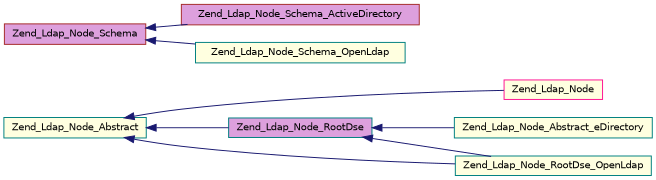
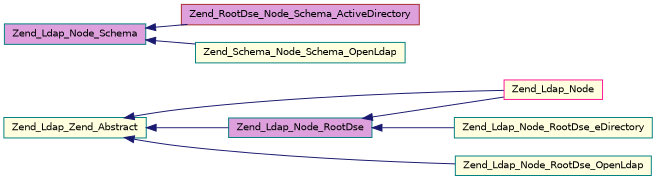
(300, 15) -> (300, 15)
(75, 34) -> (75, 34)
(300, 53) -> (300, 53)
(75, 128) -> (75, 128)
(553, 128) -> (553, 128)
(432, 147) -> (438, 107)
